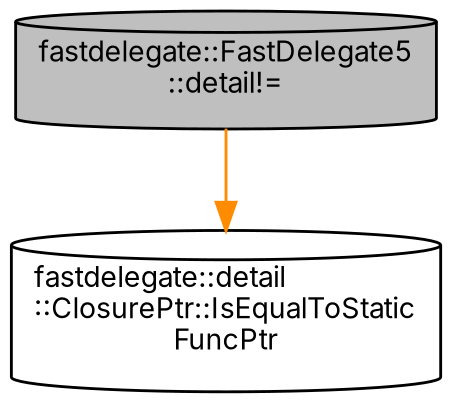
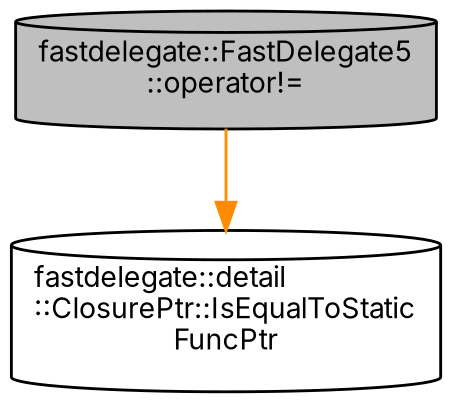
(226, 70) -> (226, 70)
